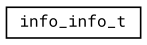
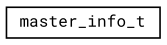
(74, 23) -> (83, 23)
